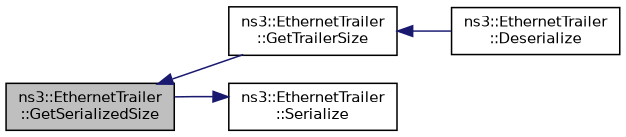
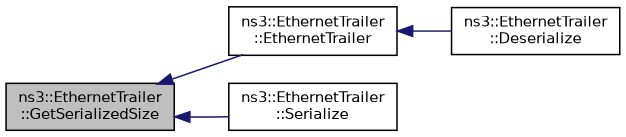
(313, 31) -> (313, 31)
(194, 97) -> (209, 117)
